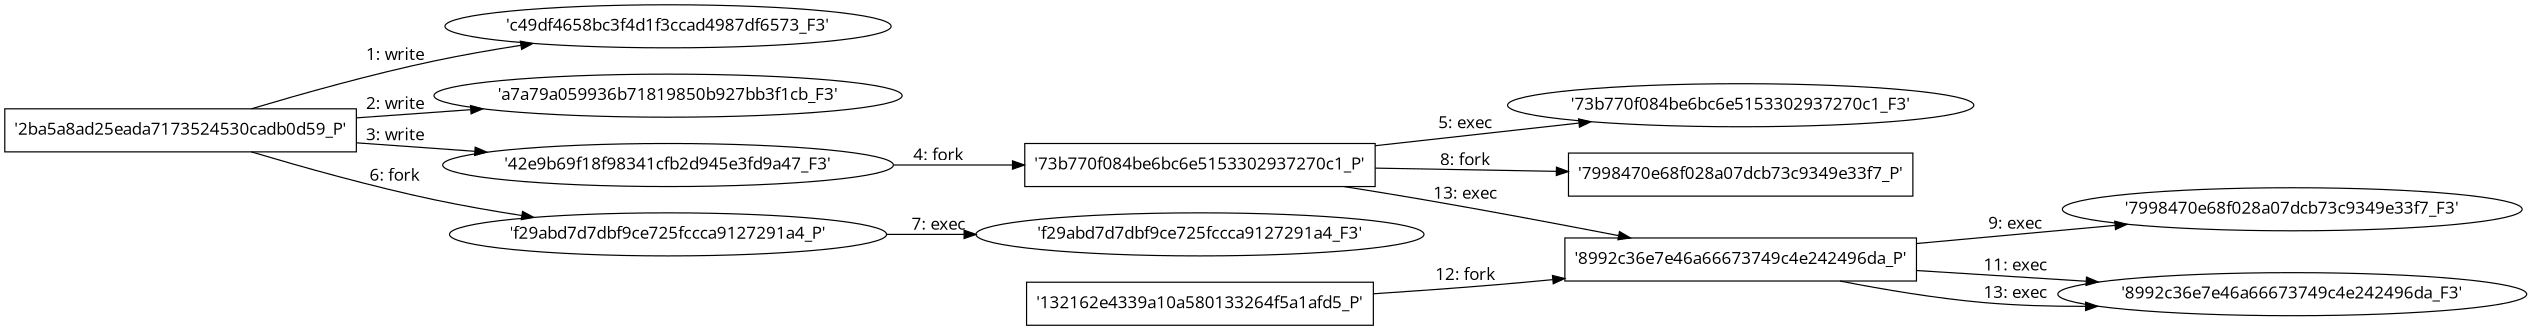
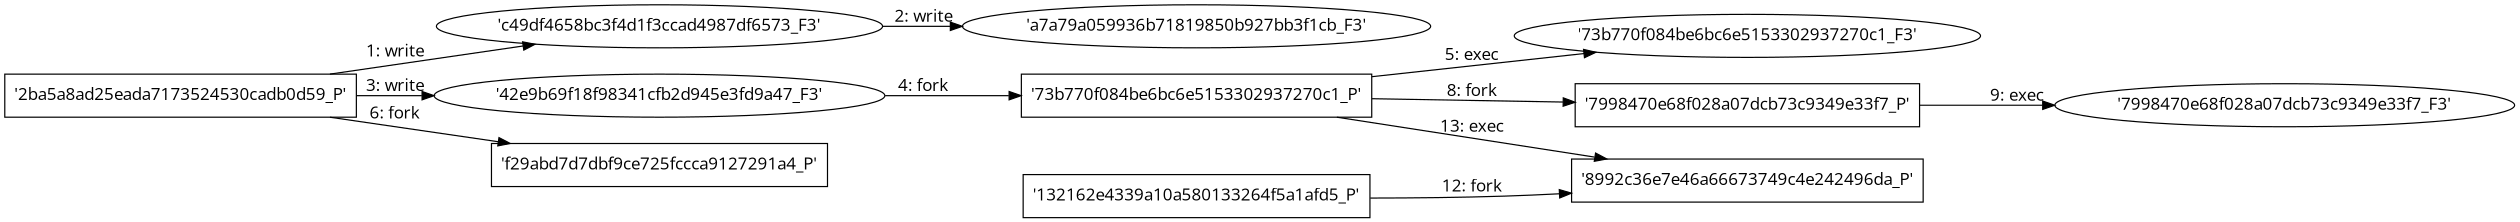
(414, 114) -> (916, 26)
(668, 234) -> (659, 165)
(1200, 234) -> none
(2016, 234) -> (1981, 105)
(2292, 294) -> none
